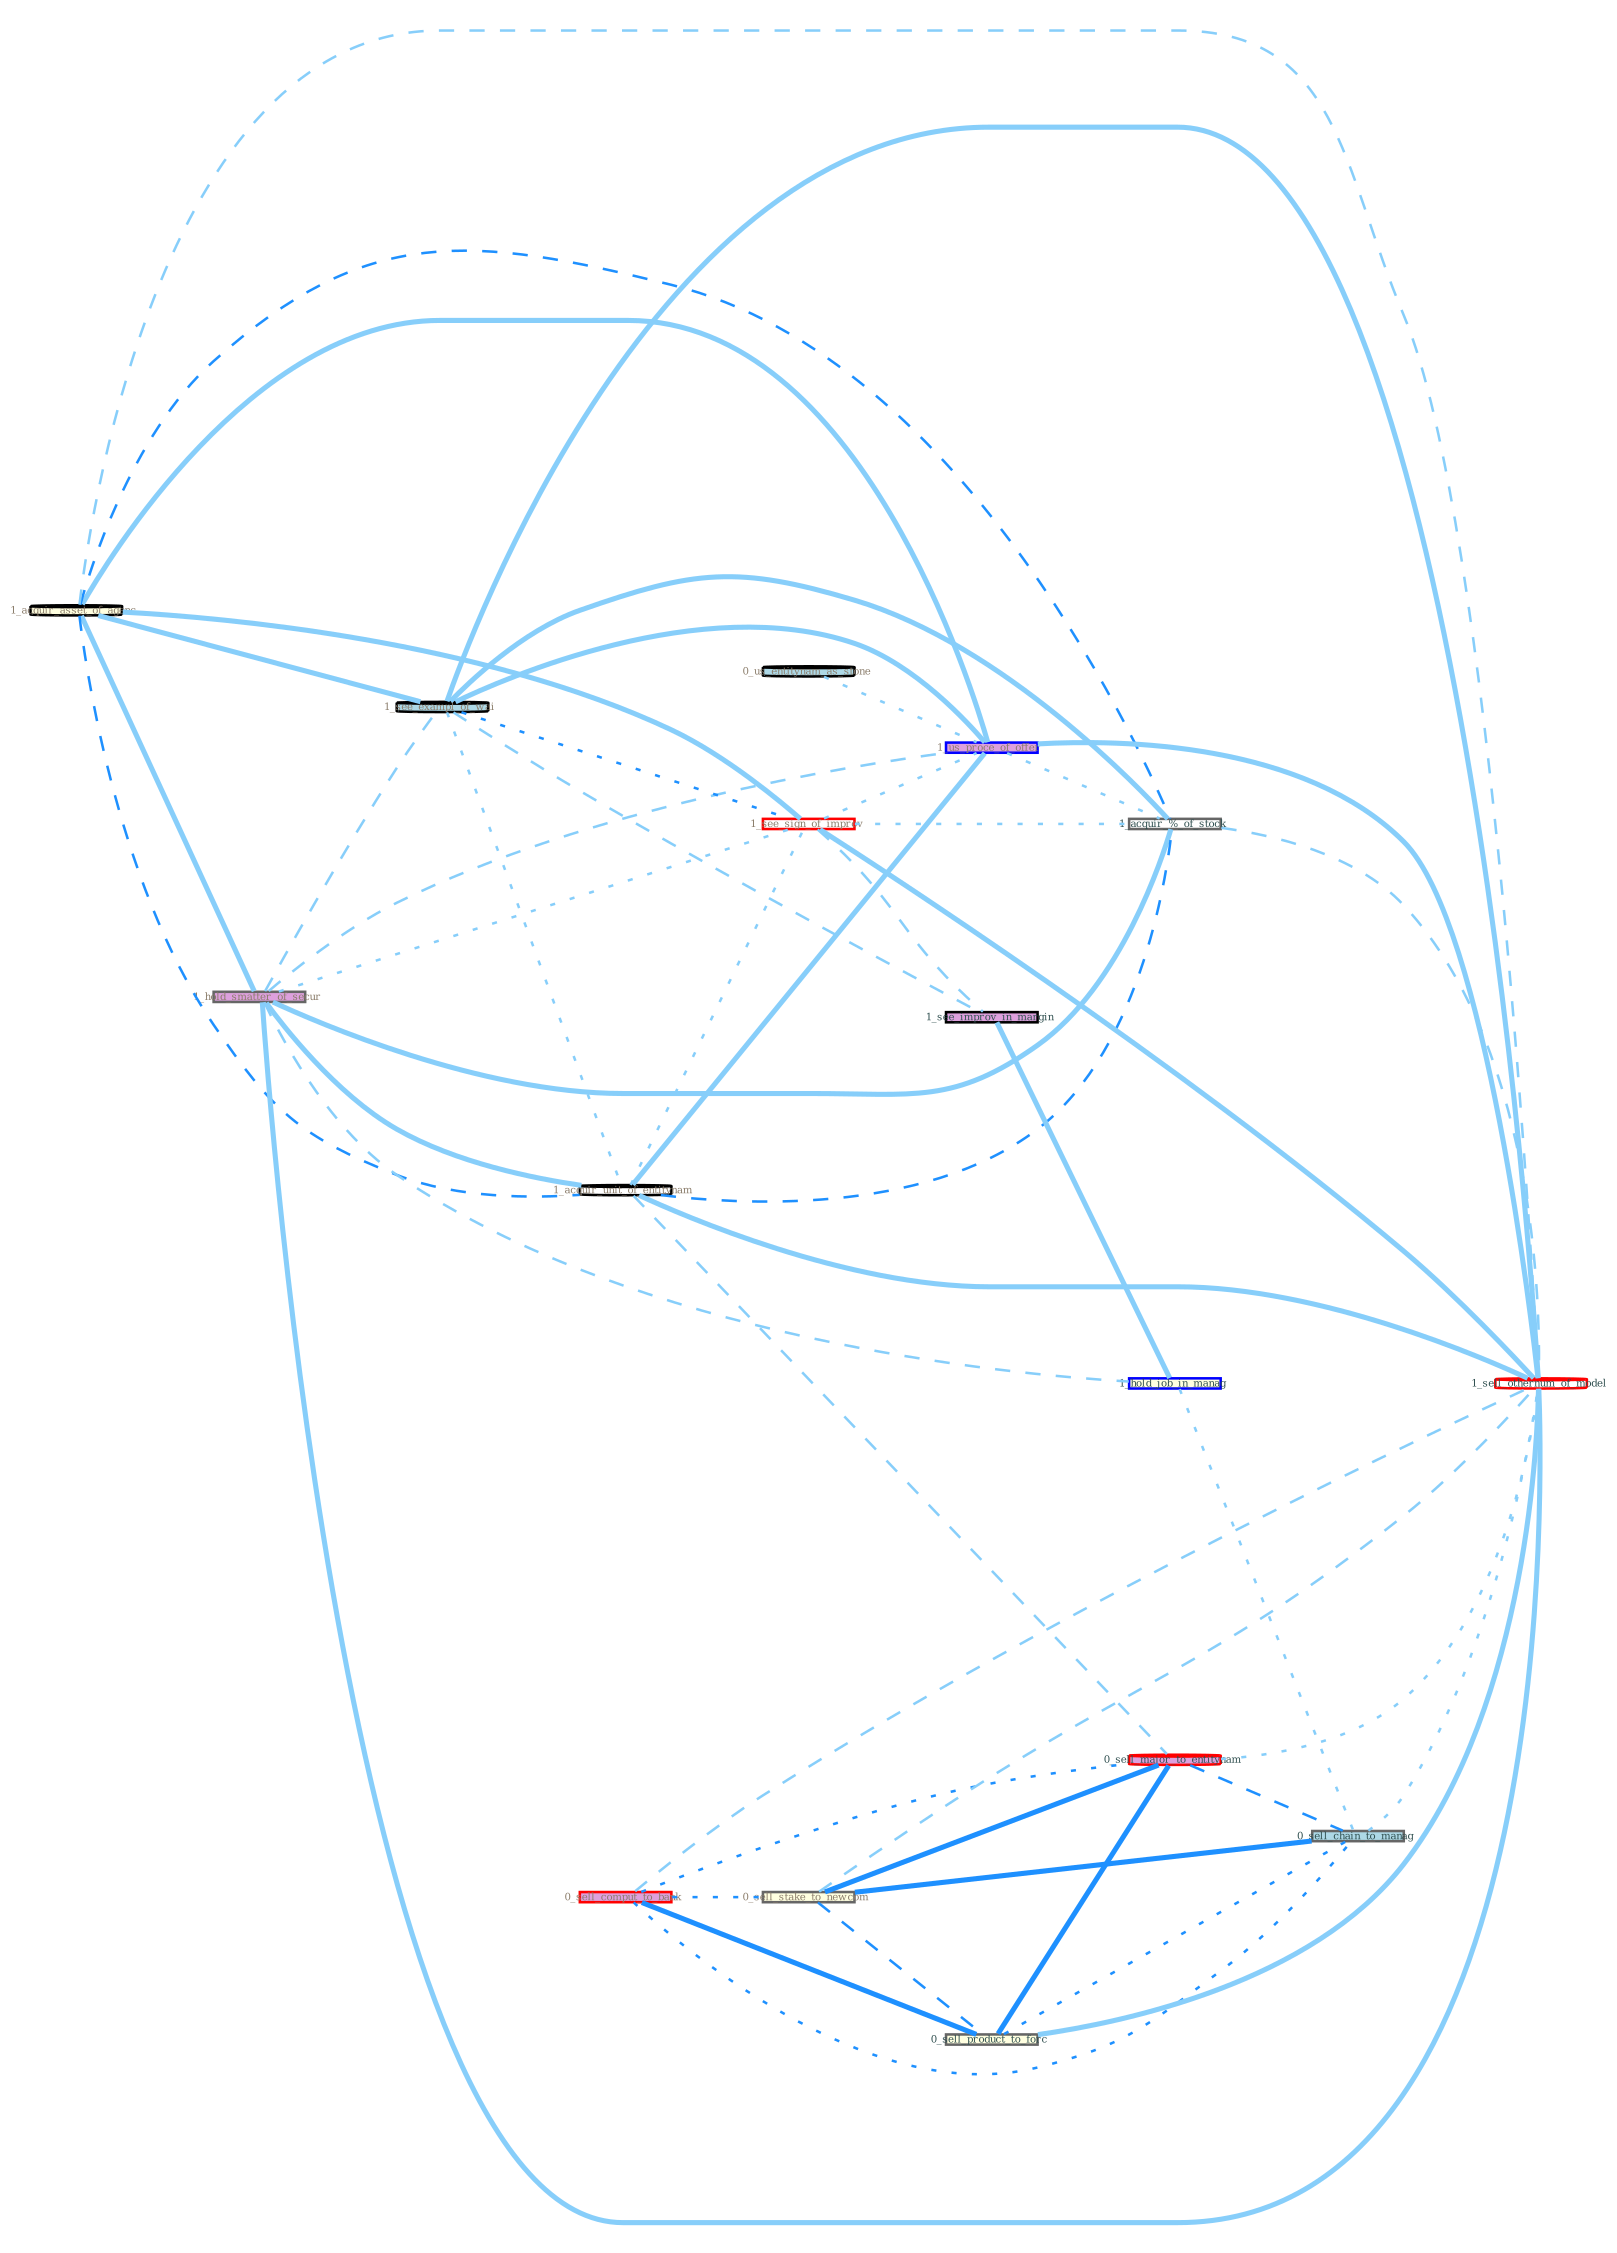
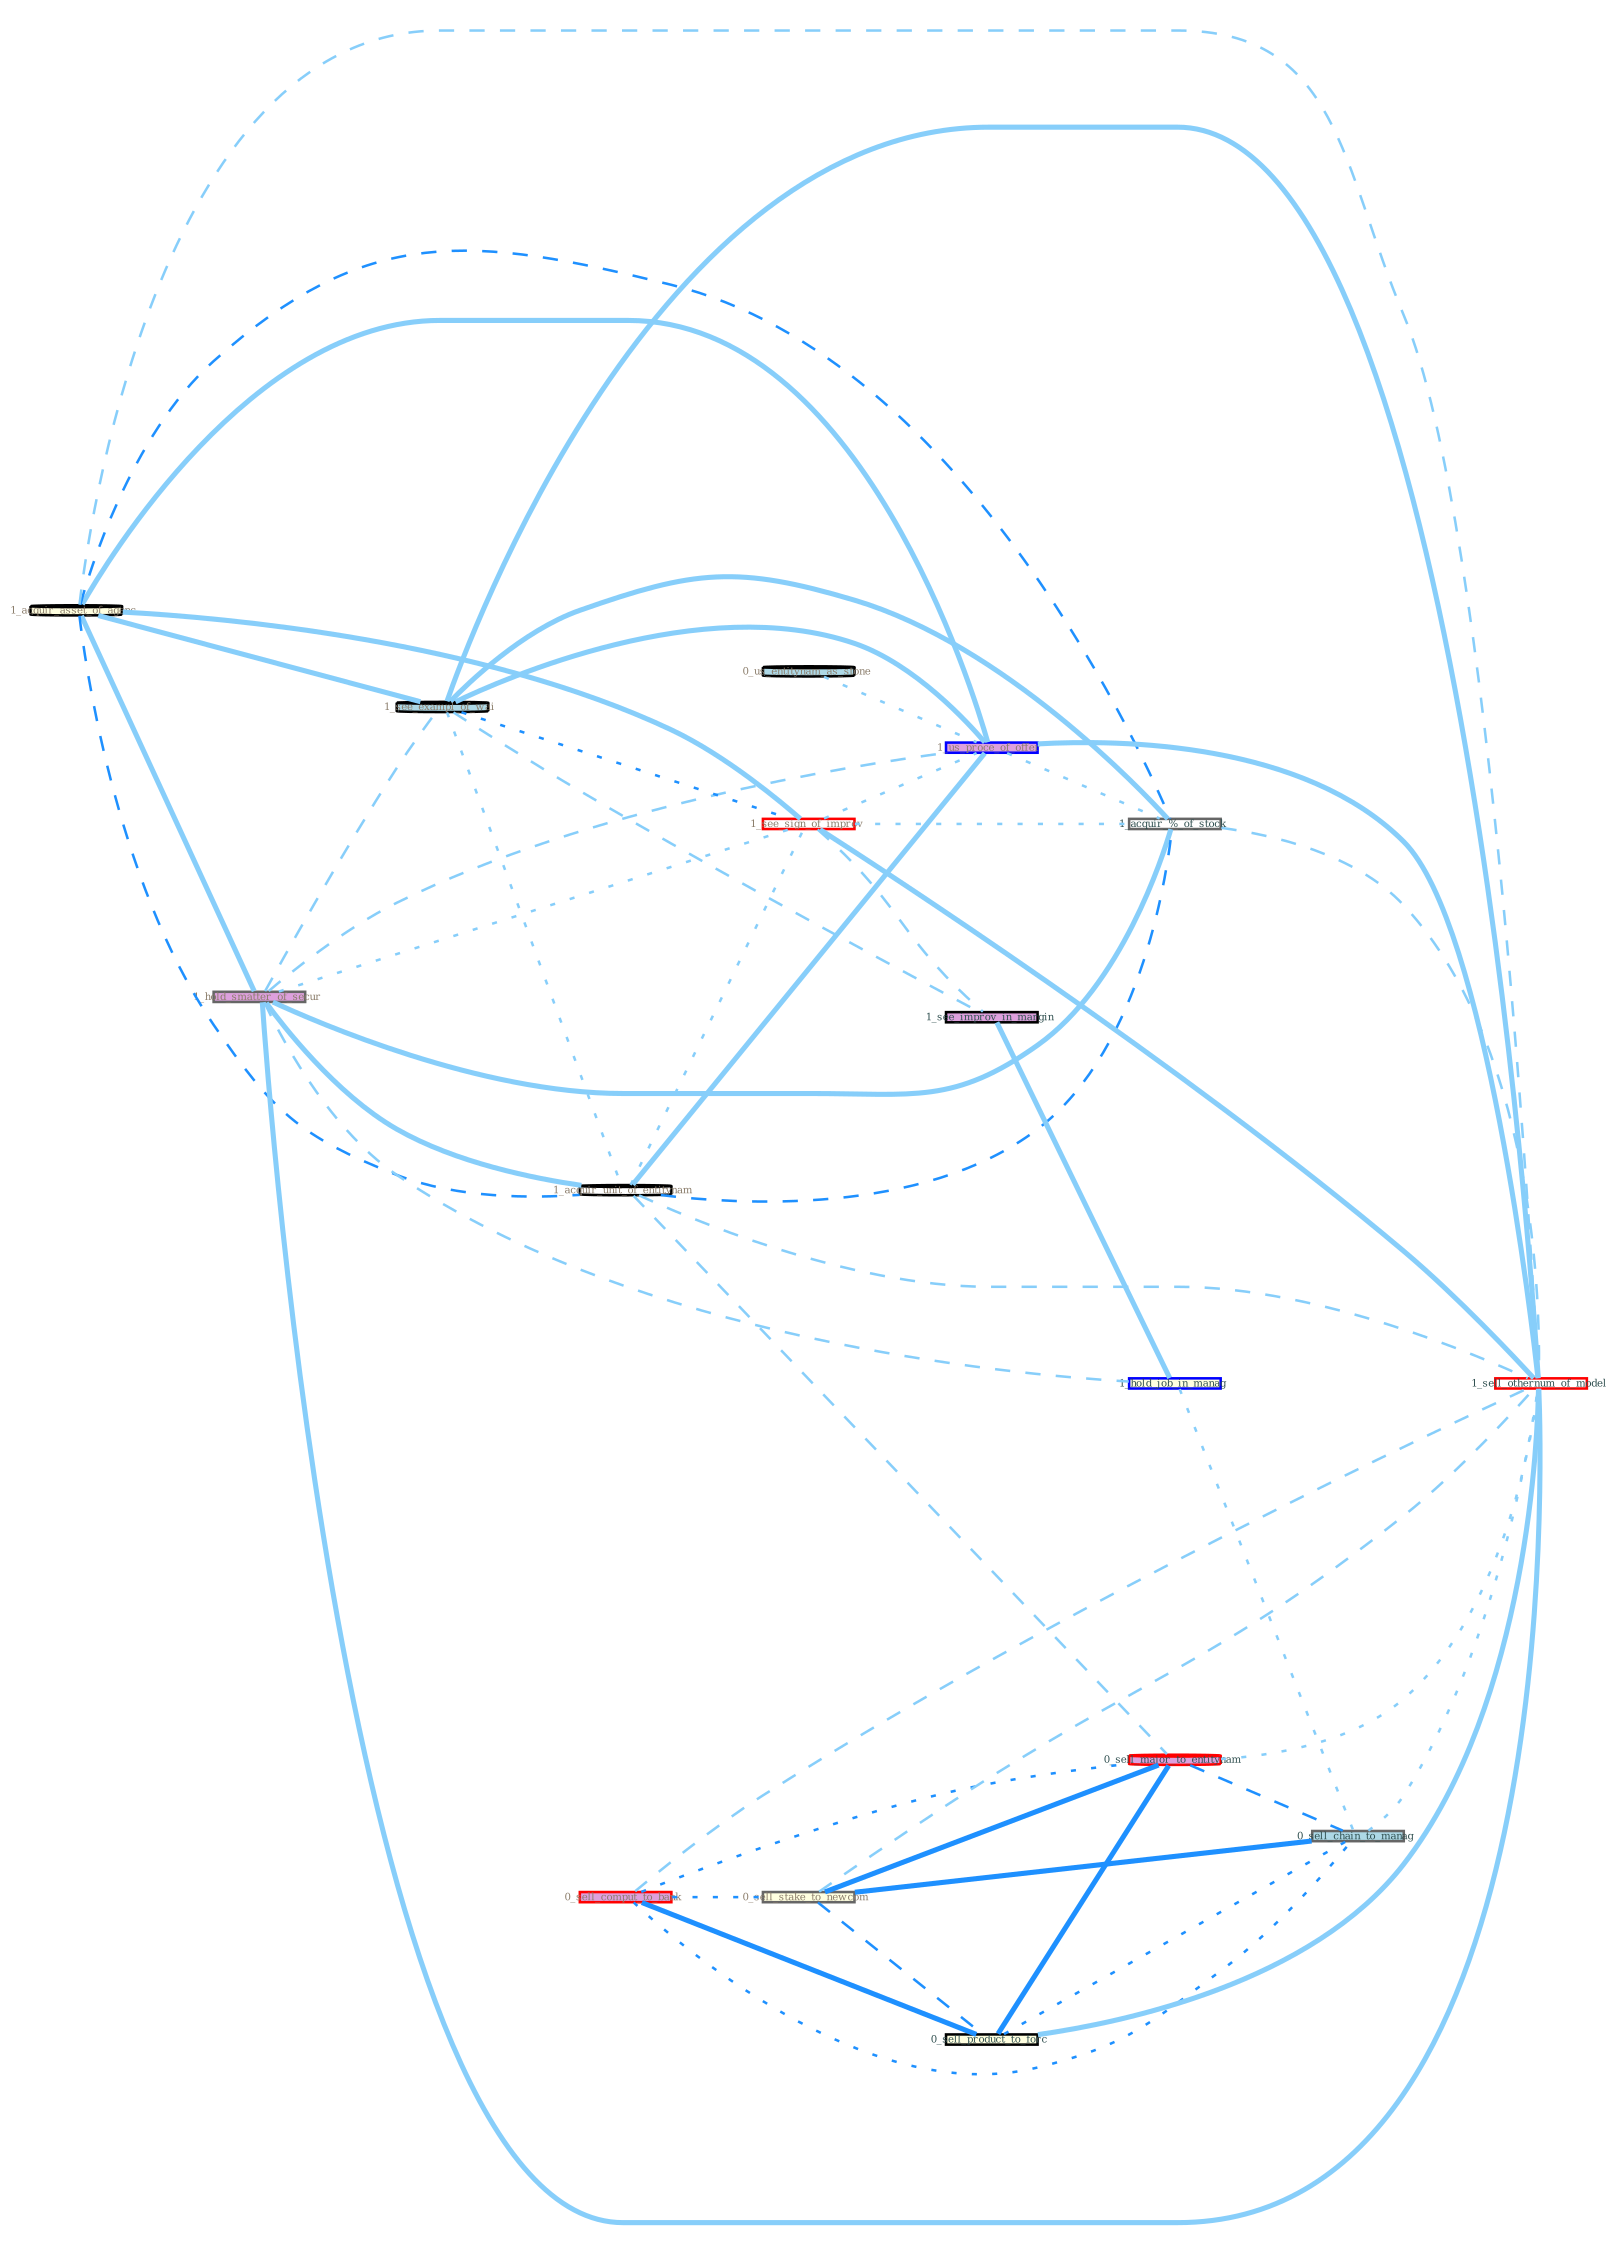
(1083, 1287) -> (1083, 1287)
(1541, 1383) -> (1541, 1383)
(992, 2040) -> (992, 2040)
